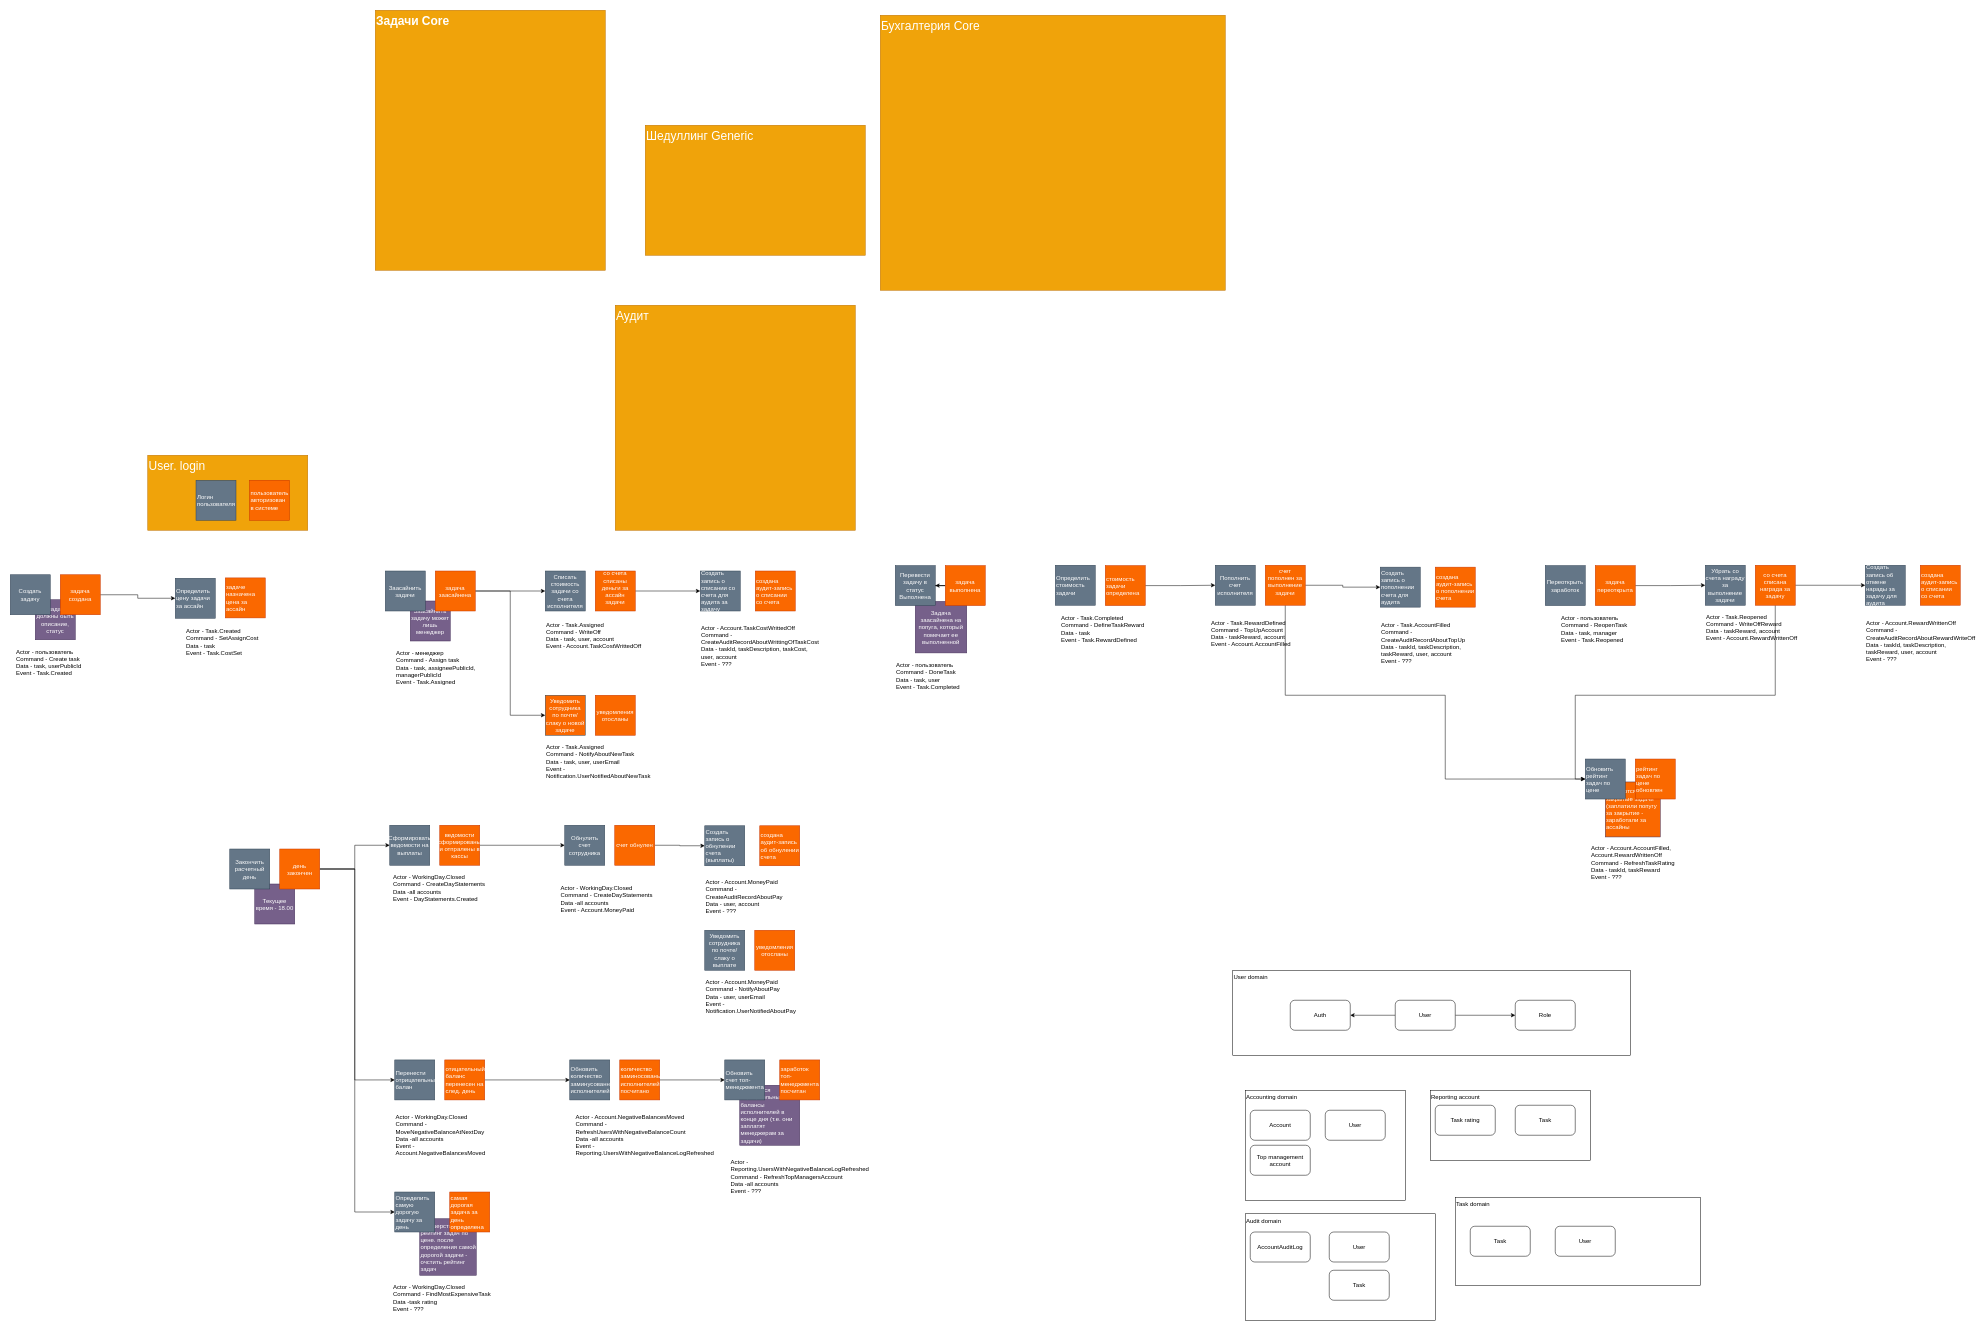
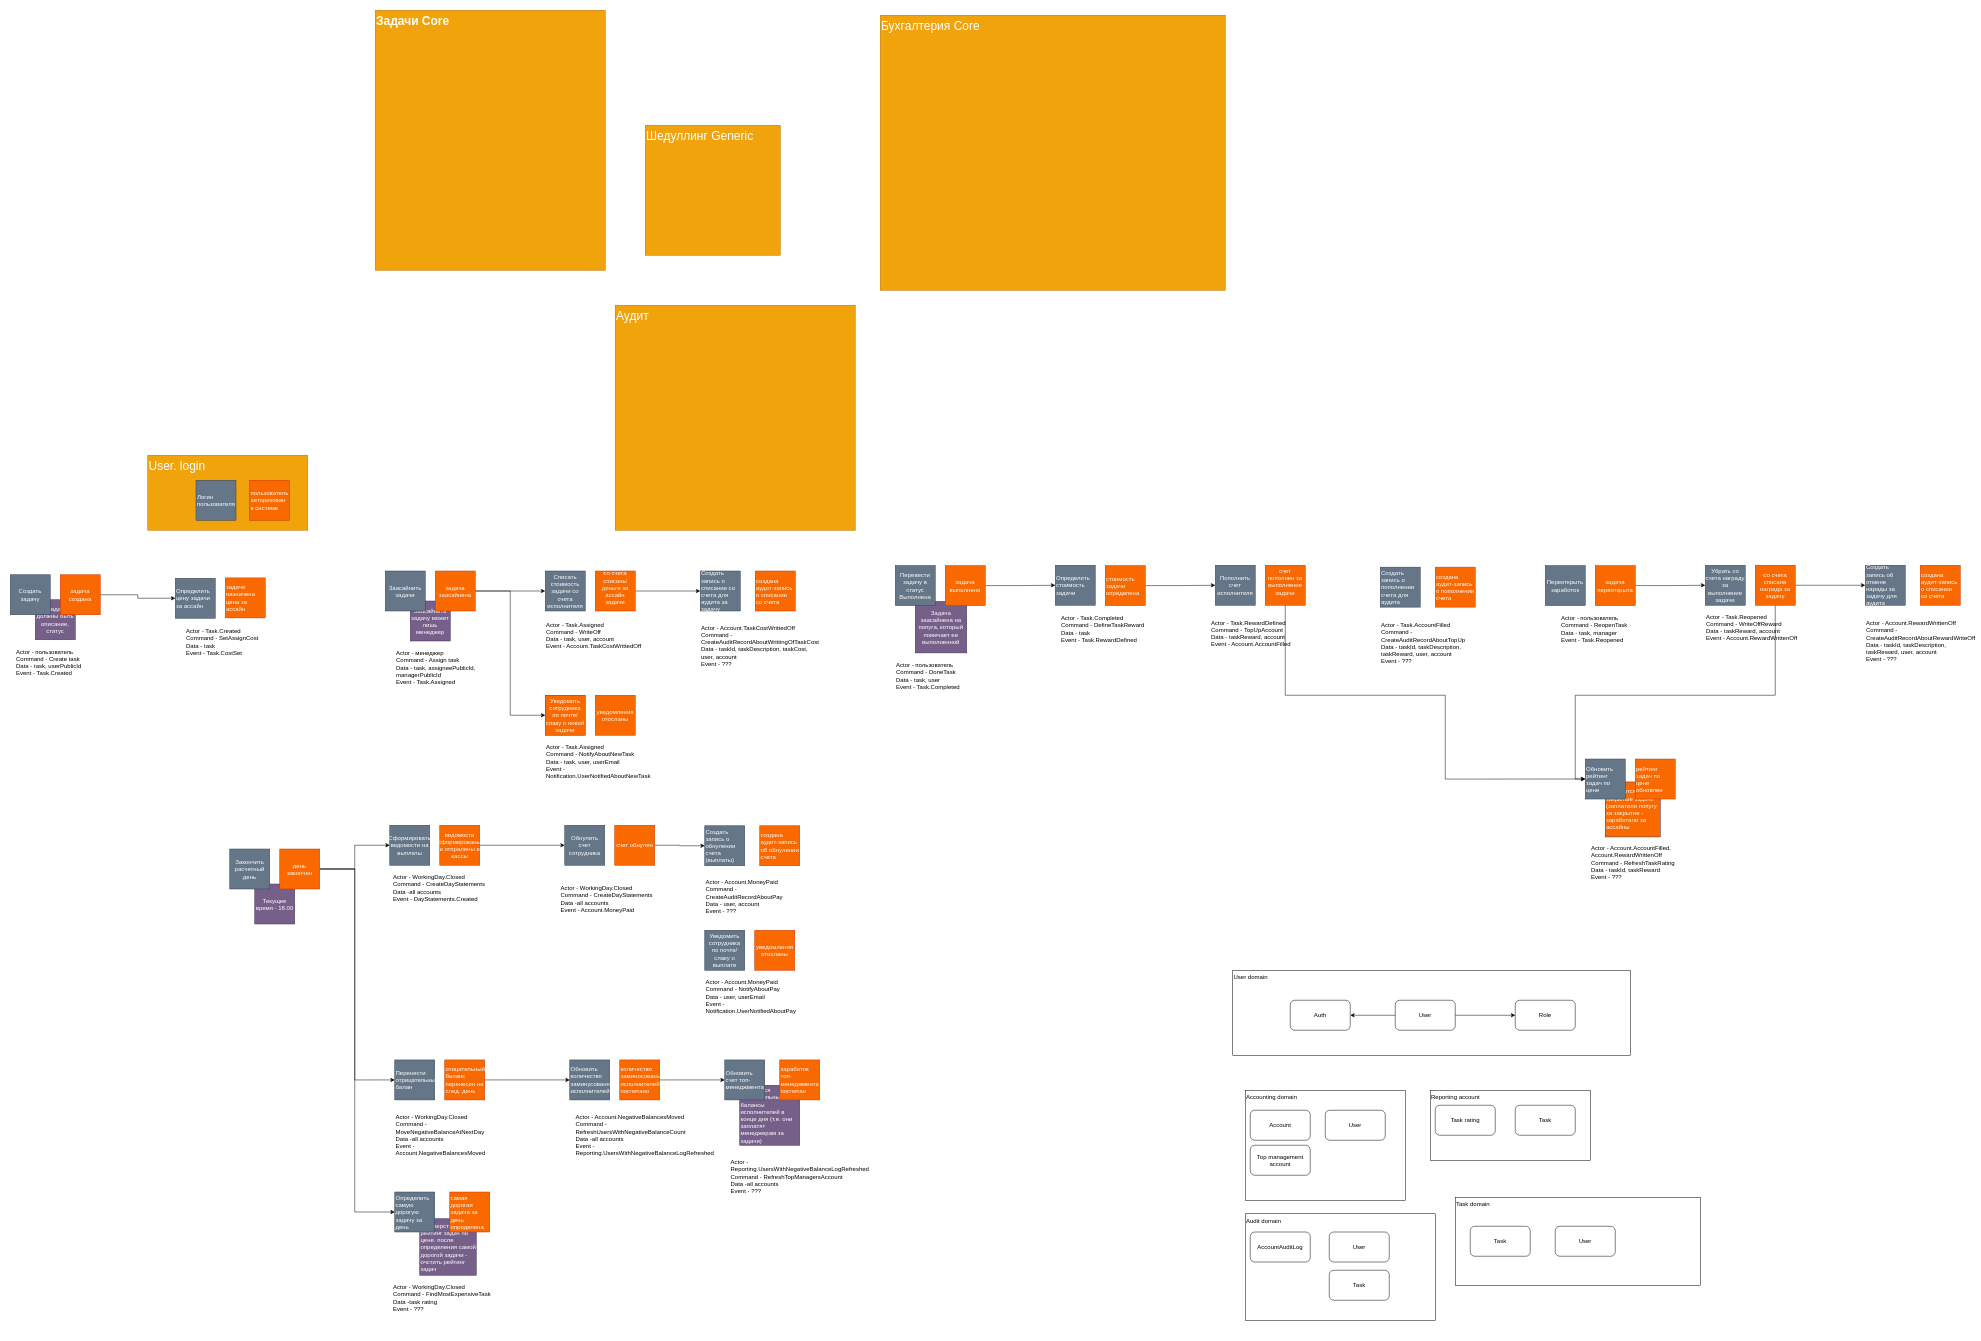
(755, 190) -> (713, 190)
(938, 586) -> (1050, 585)
(1375, 587) -> none
